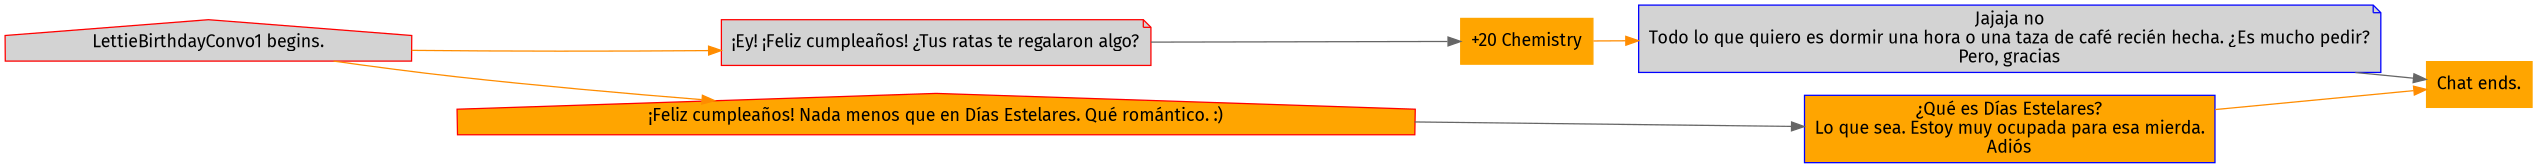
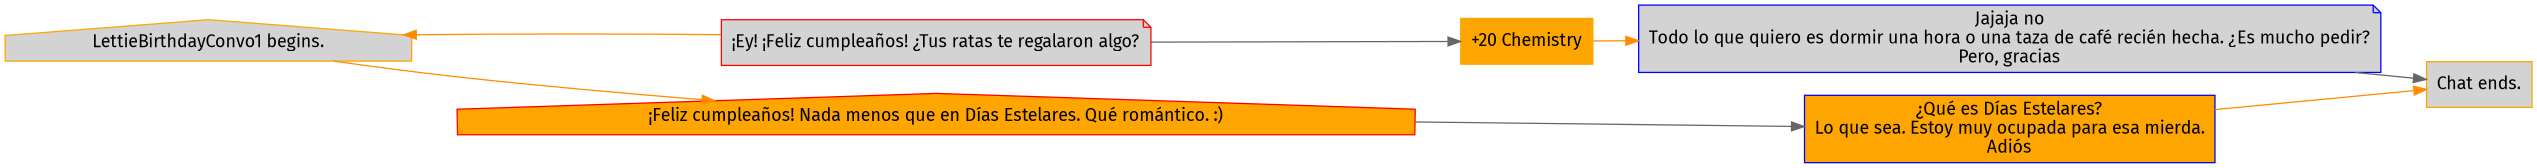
(208, 43) -> (208, 43)
(560, 51) -> (569, 34)
(2479, 85) -> (2479, 85)
